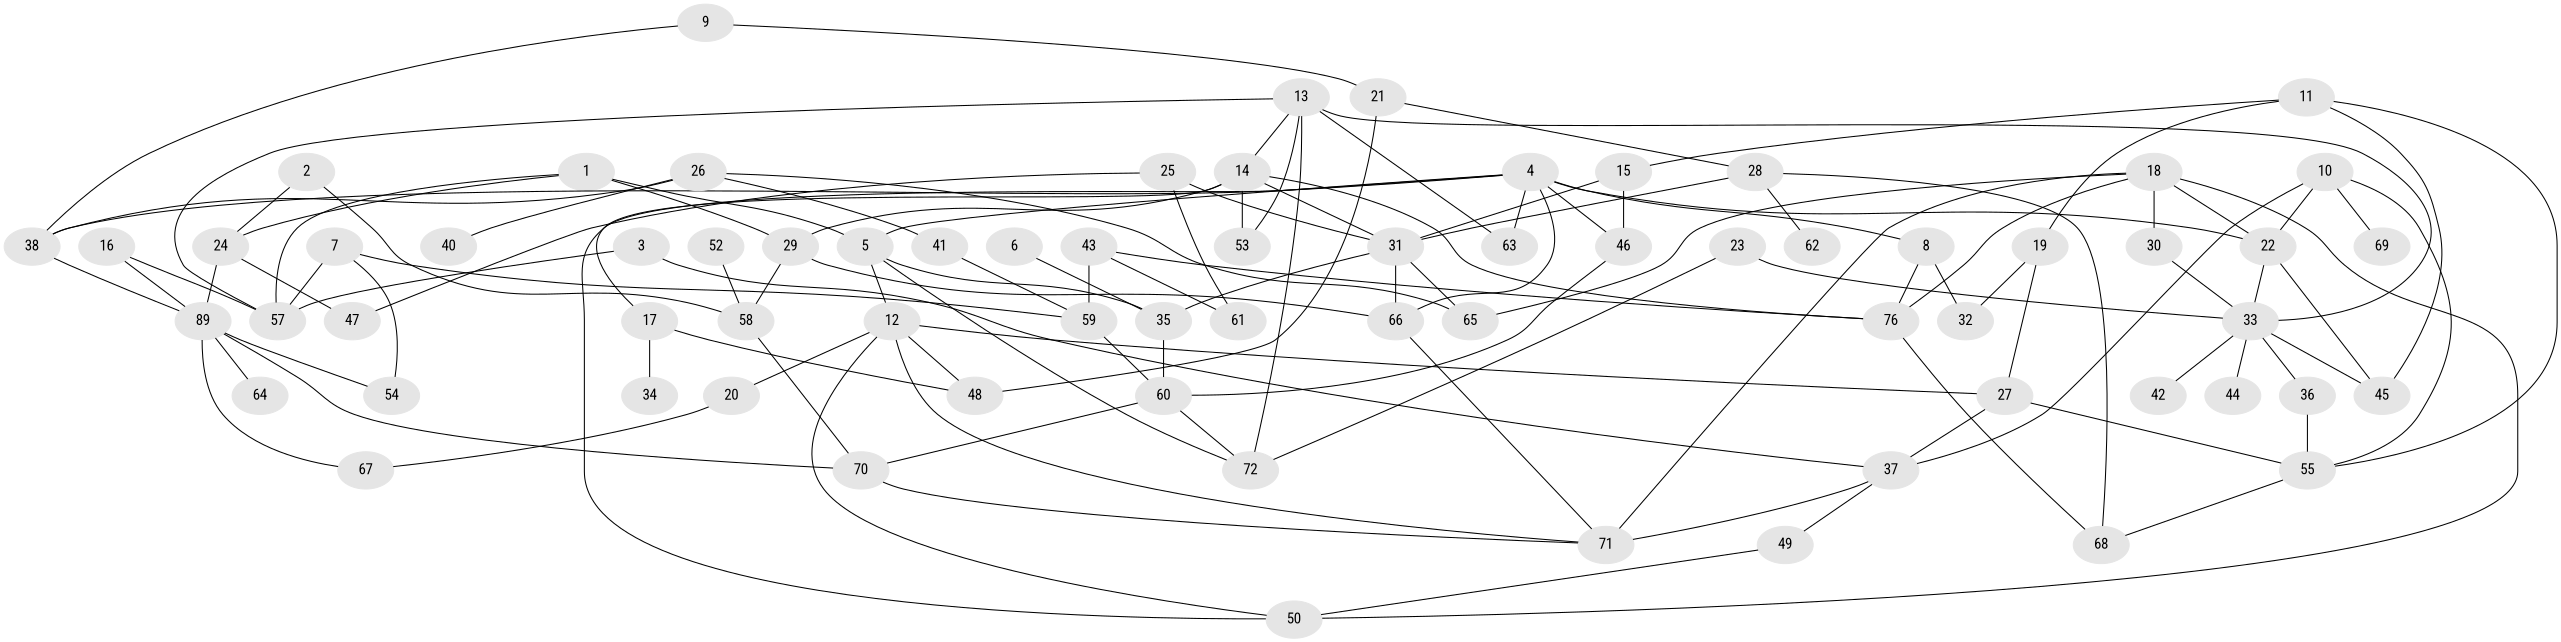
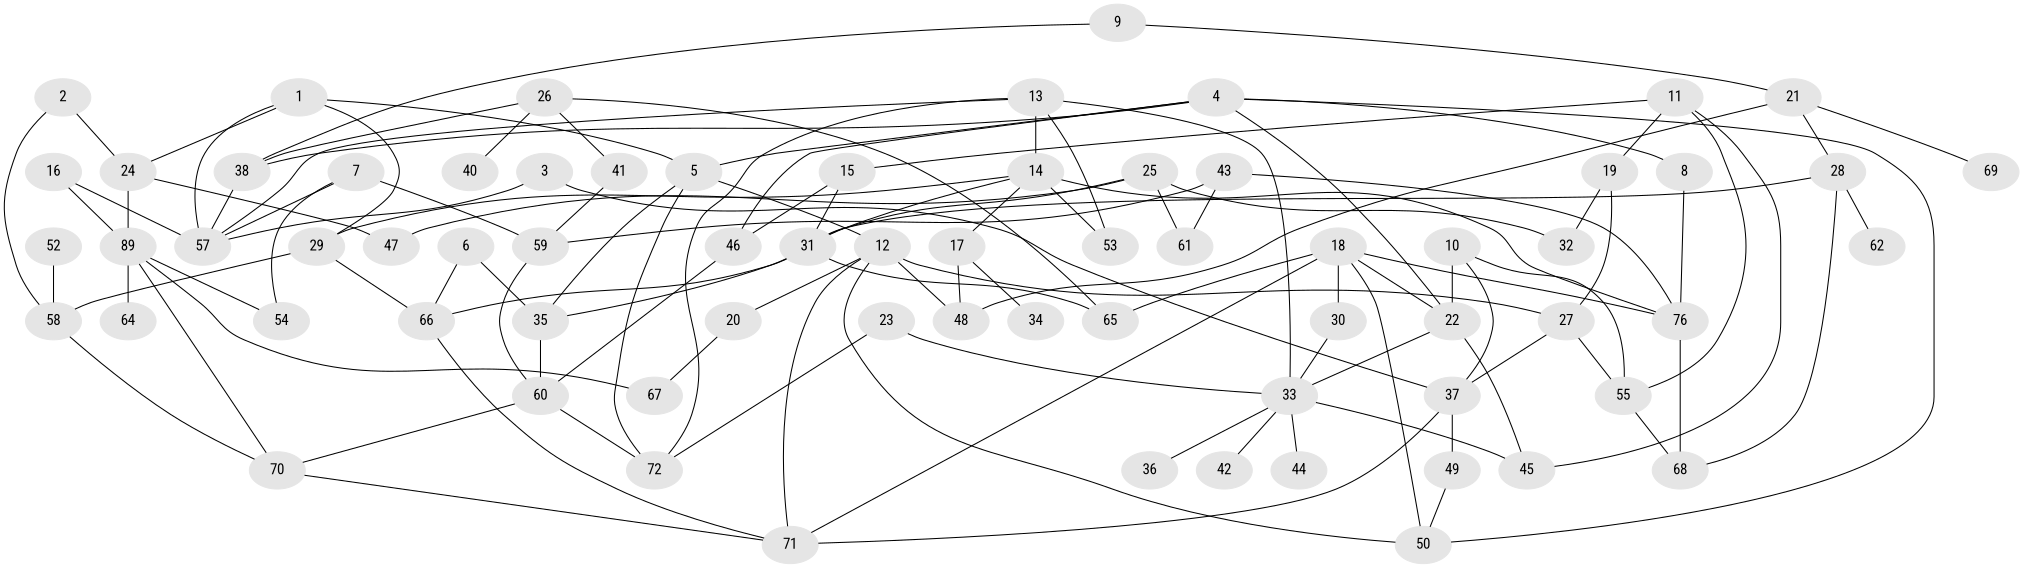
(2354, 209) -> (1893, 133)
(1510, 247) -> none
(1941, 275) -> (1376, 211)
(116, 285) -> (222, 209)
(1519, 288) -> (446, 284)
(2307, 433) -> none
